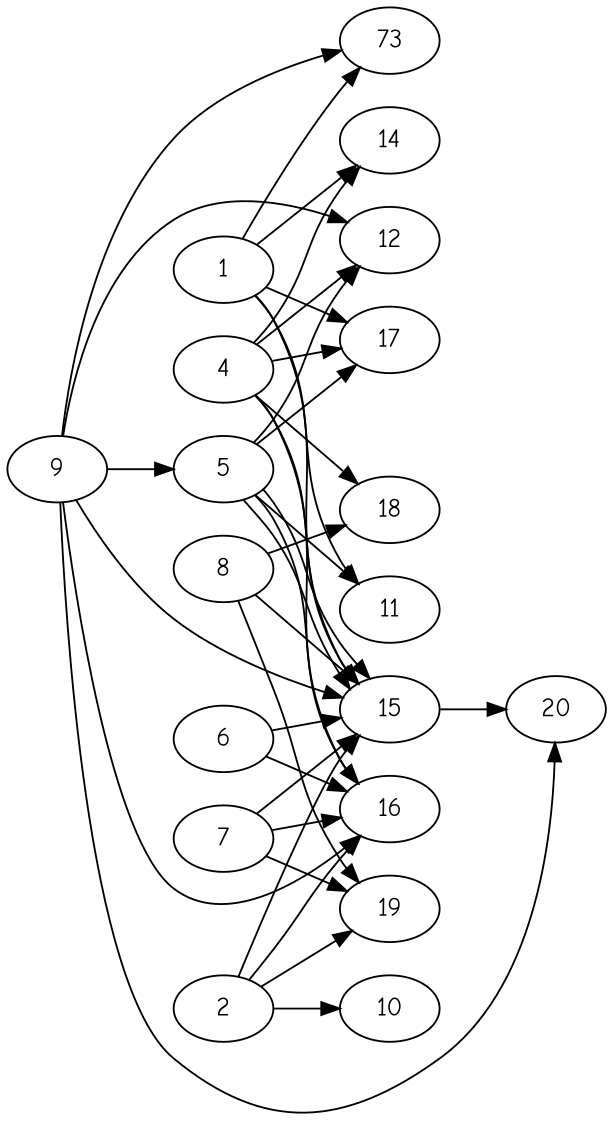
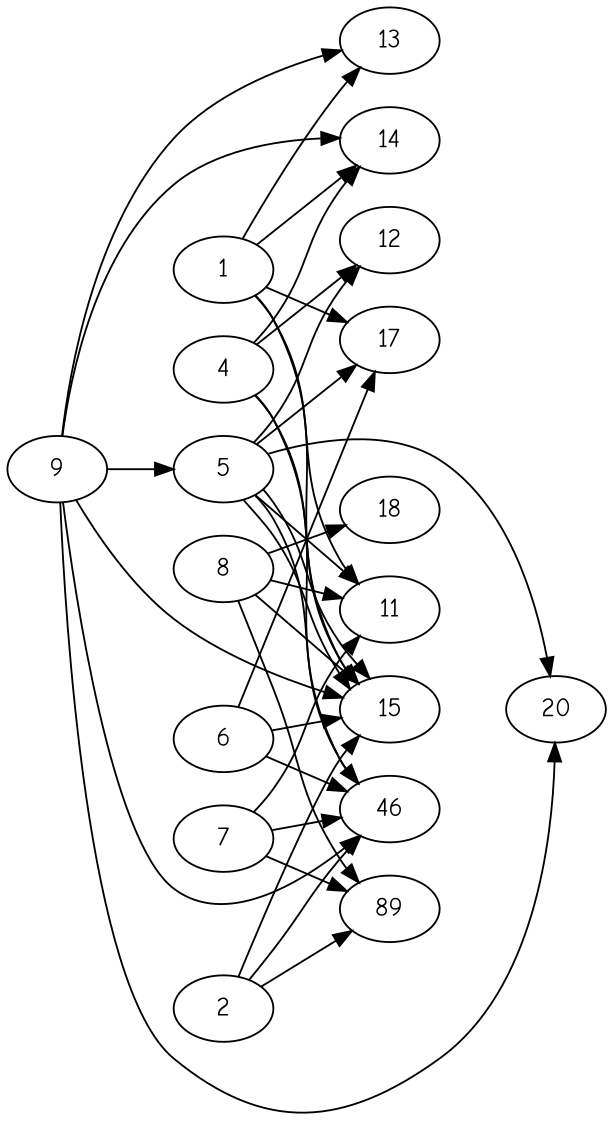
(390, 41) -> (390, 41)
(140, 249) -> (133, 231)
(297, 356) -> (284, 596)
(319, 450) -> none
none -> (297, 587)
(464, 709) -> (461, 477)
(293, 785) -> (303, 733)
(390, 809) -> (390, 809)
(390, 909) -> (390, 909)
(390, 1009) -> none
